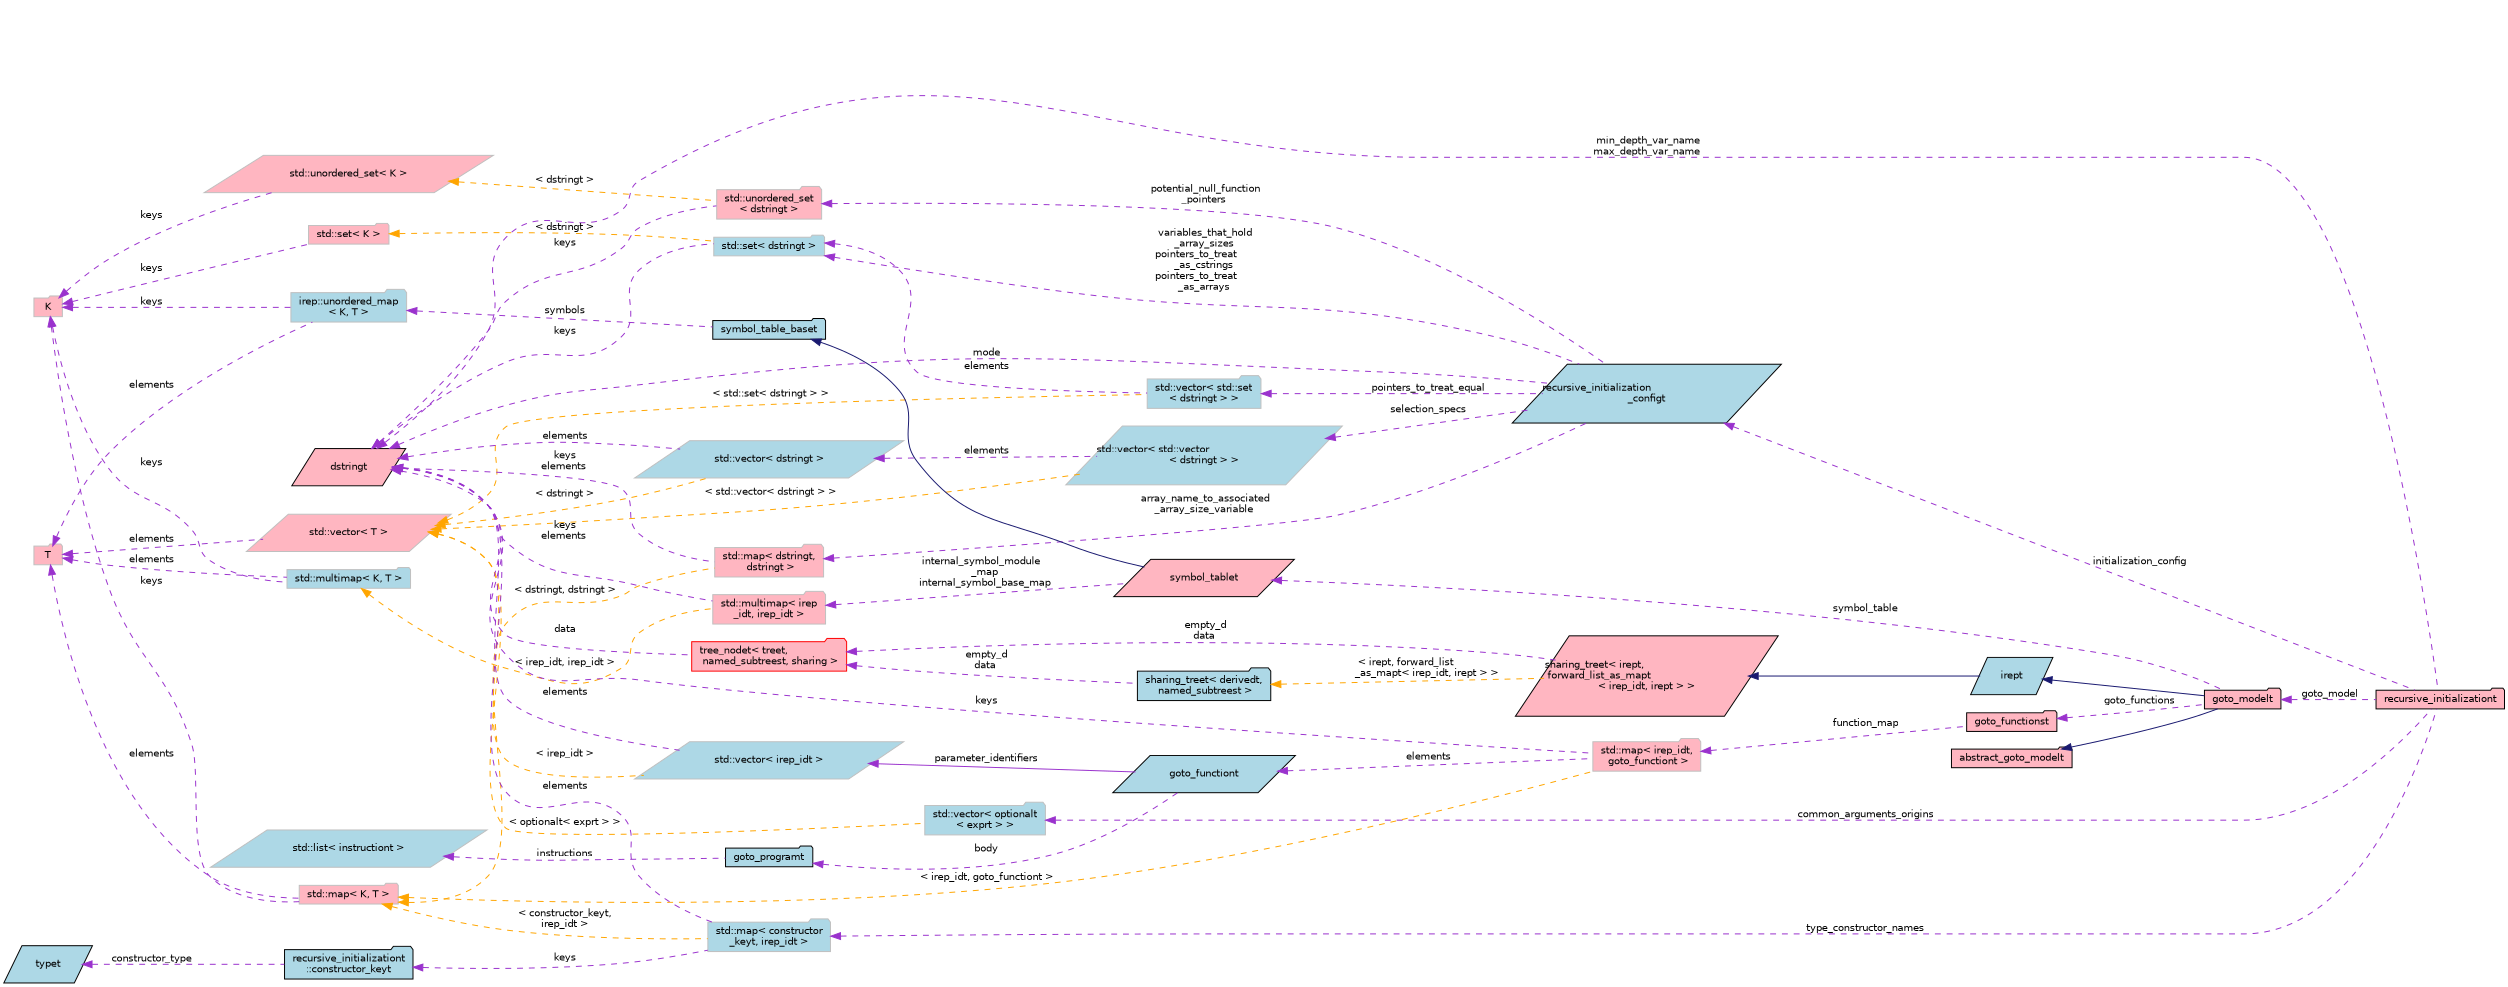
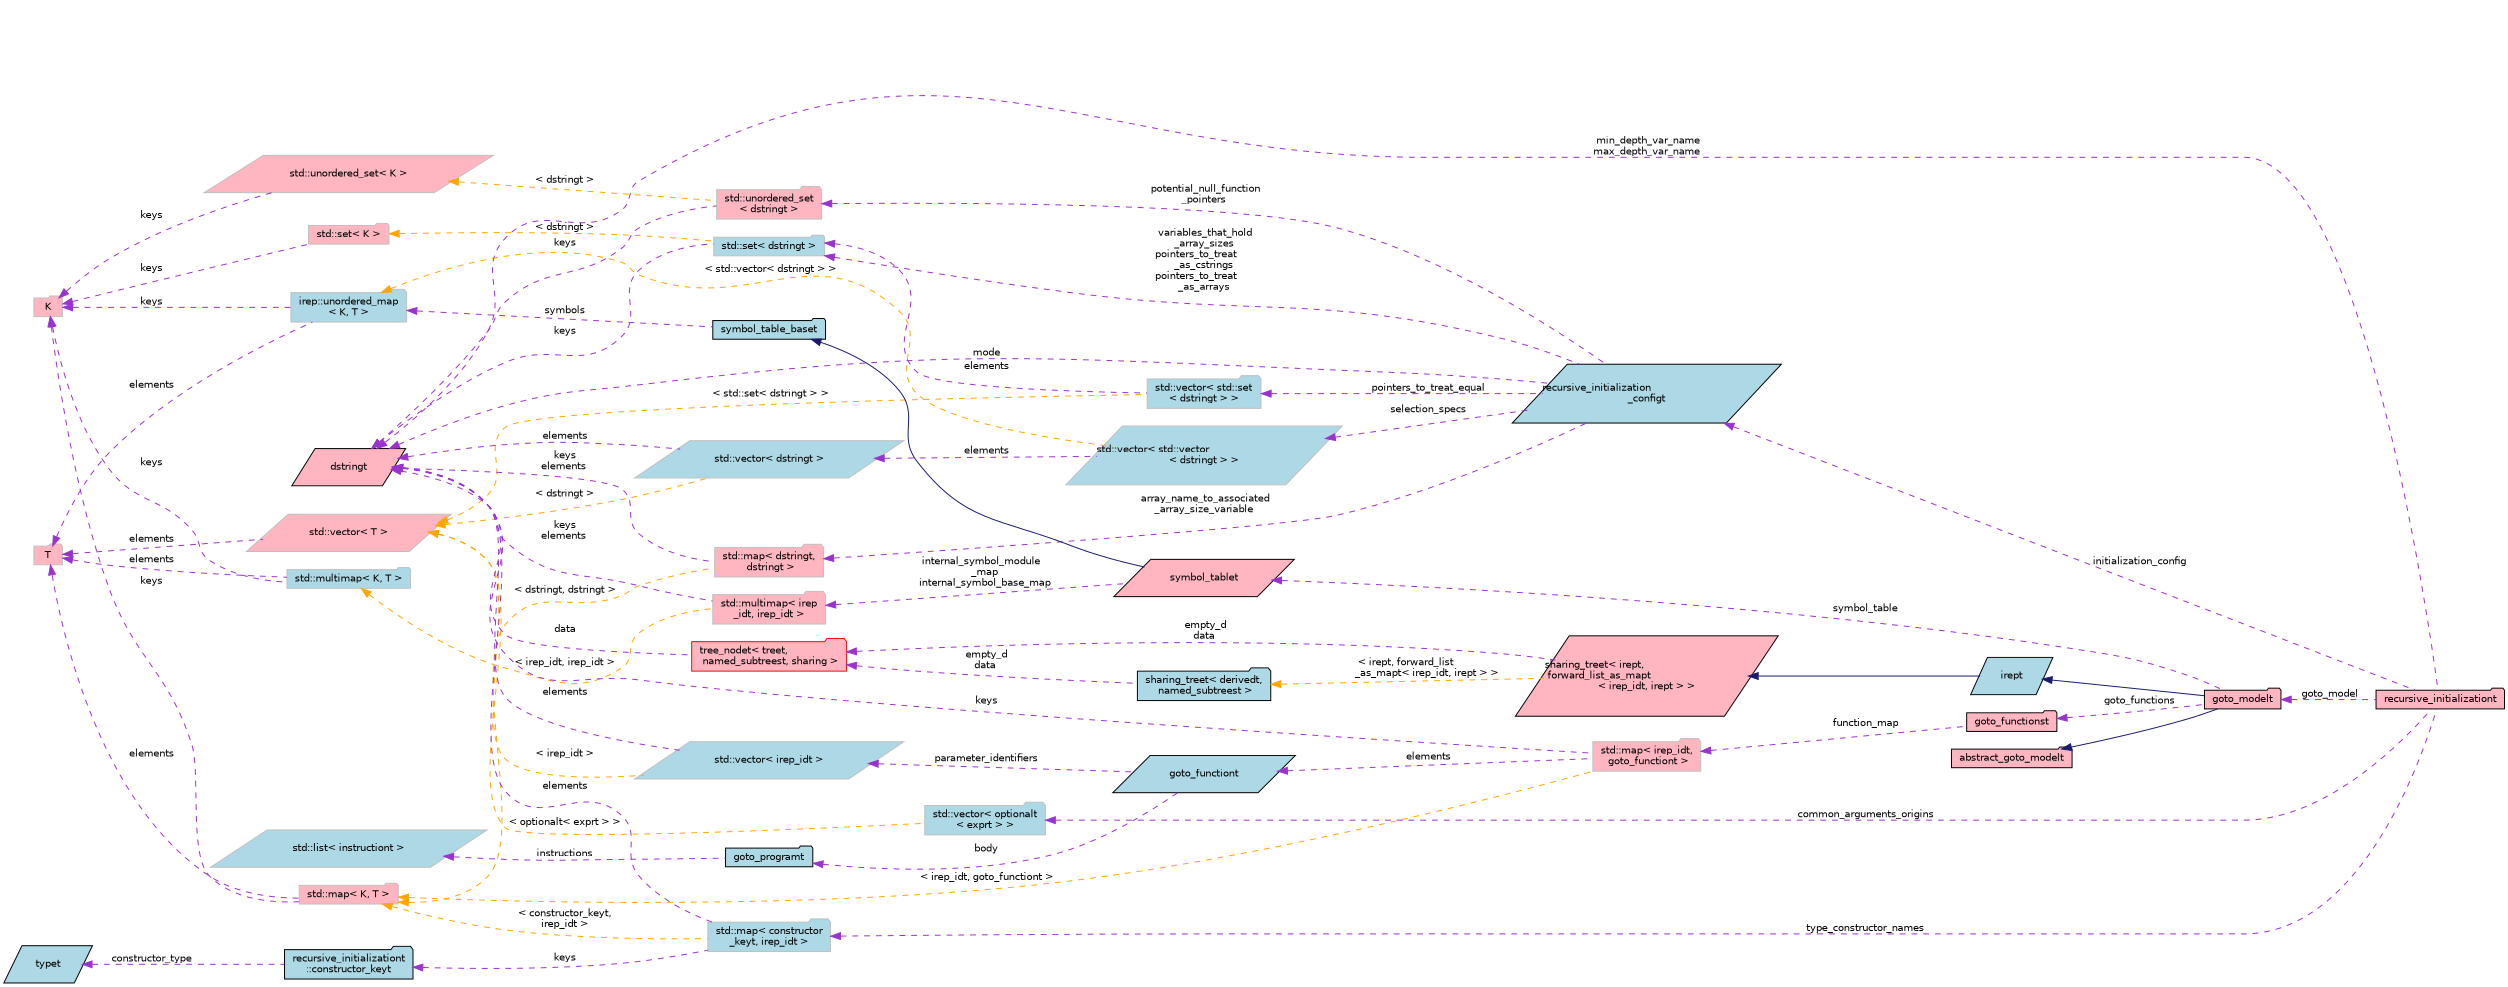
(762, 510) -> (787, 279)
(1007, 768) -> (1007, 768)
